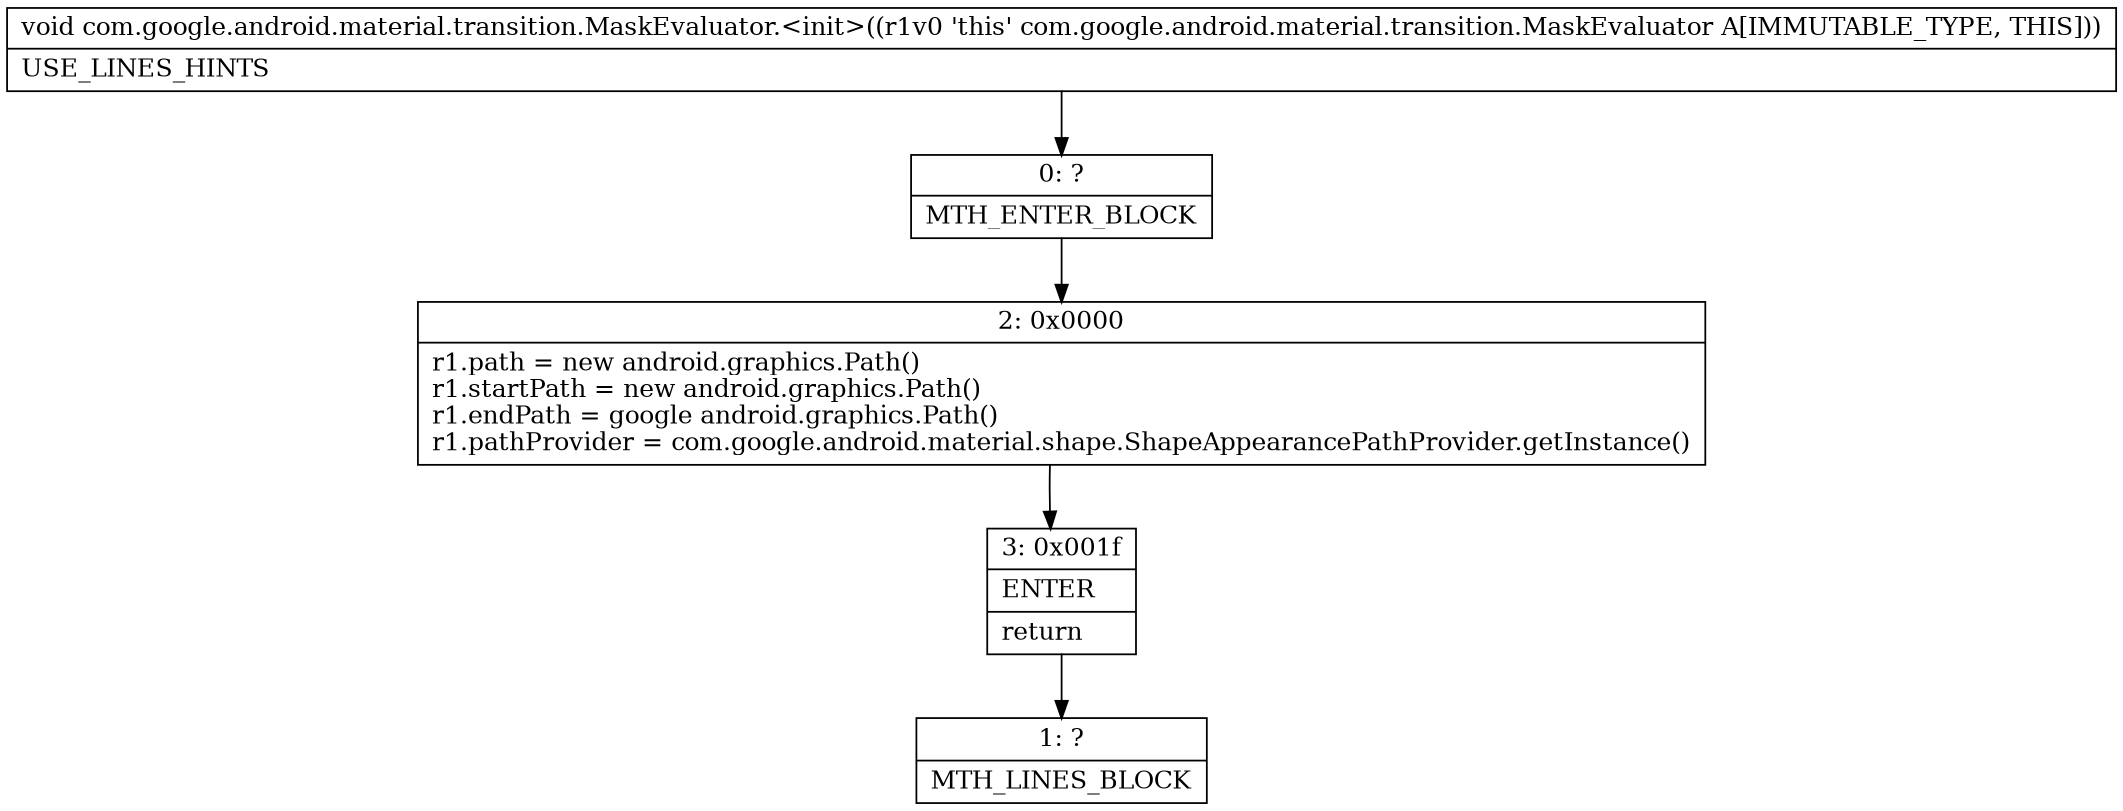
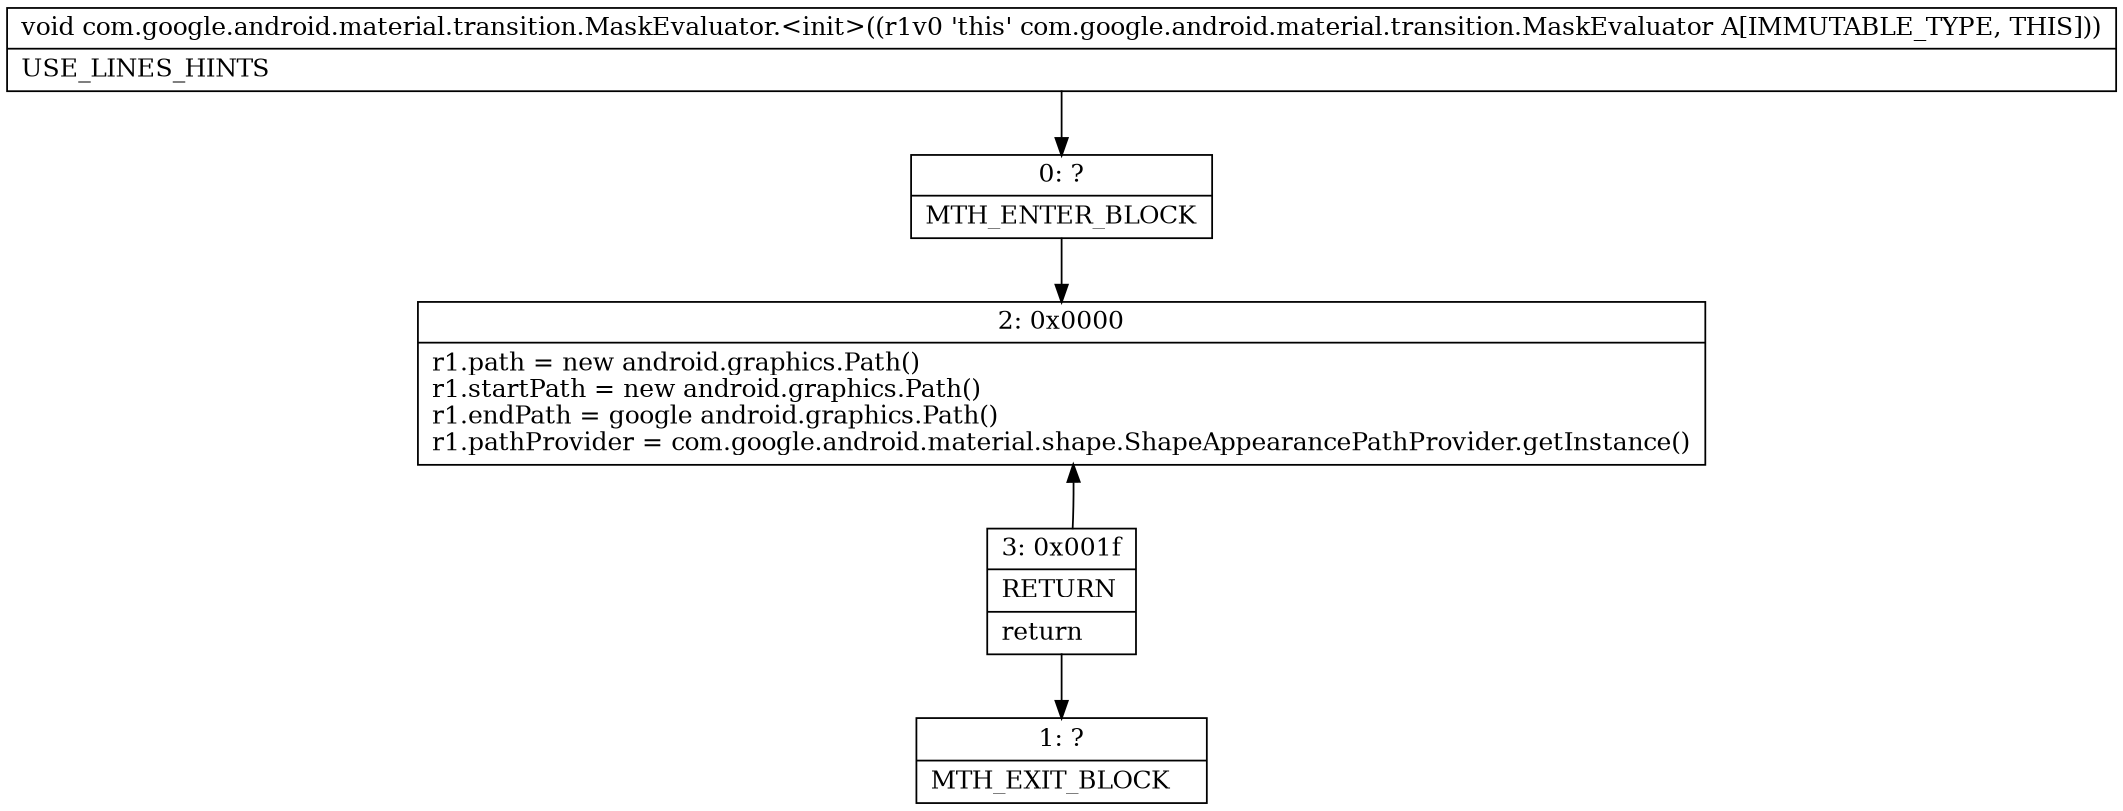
(1050, 488) -> (1073, 506)
(1048, 590) -> (1059, 590)
(1062, 781) -> (1051, 781)
